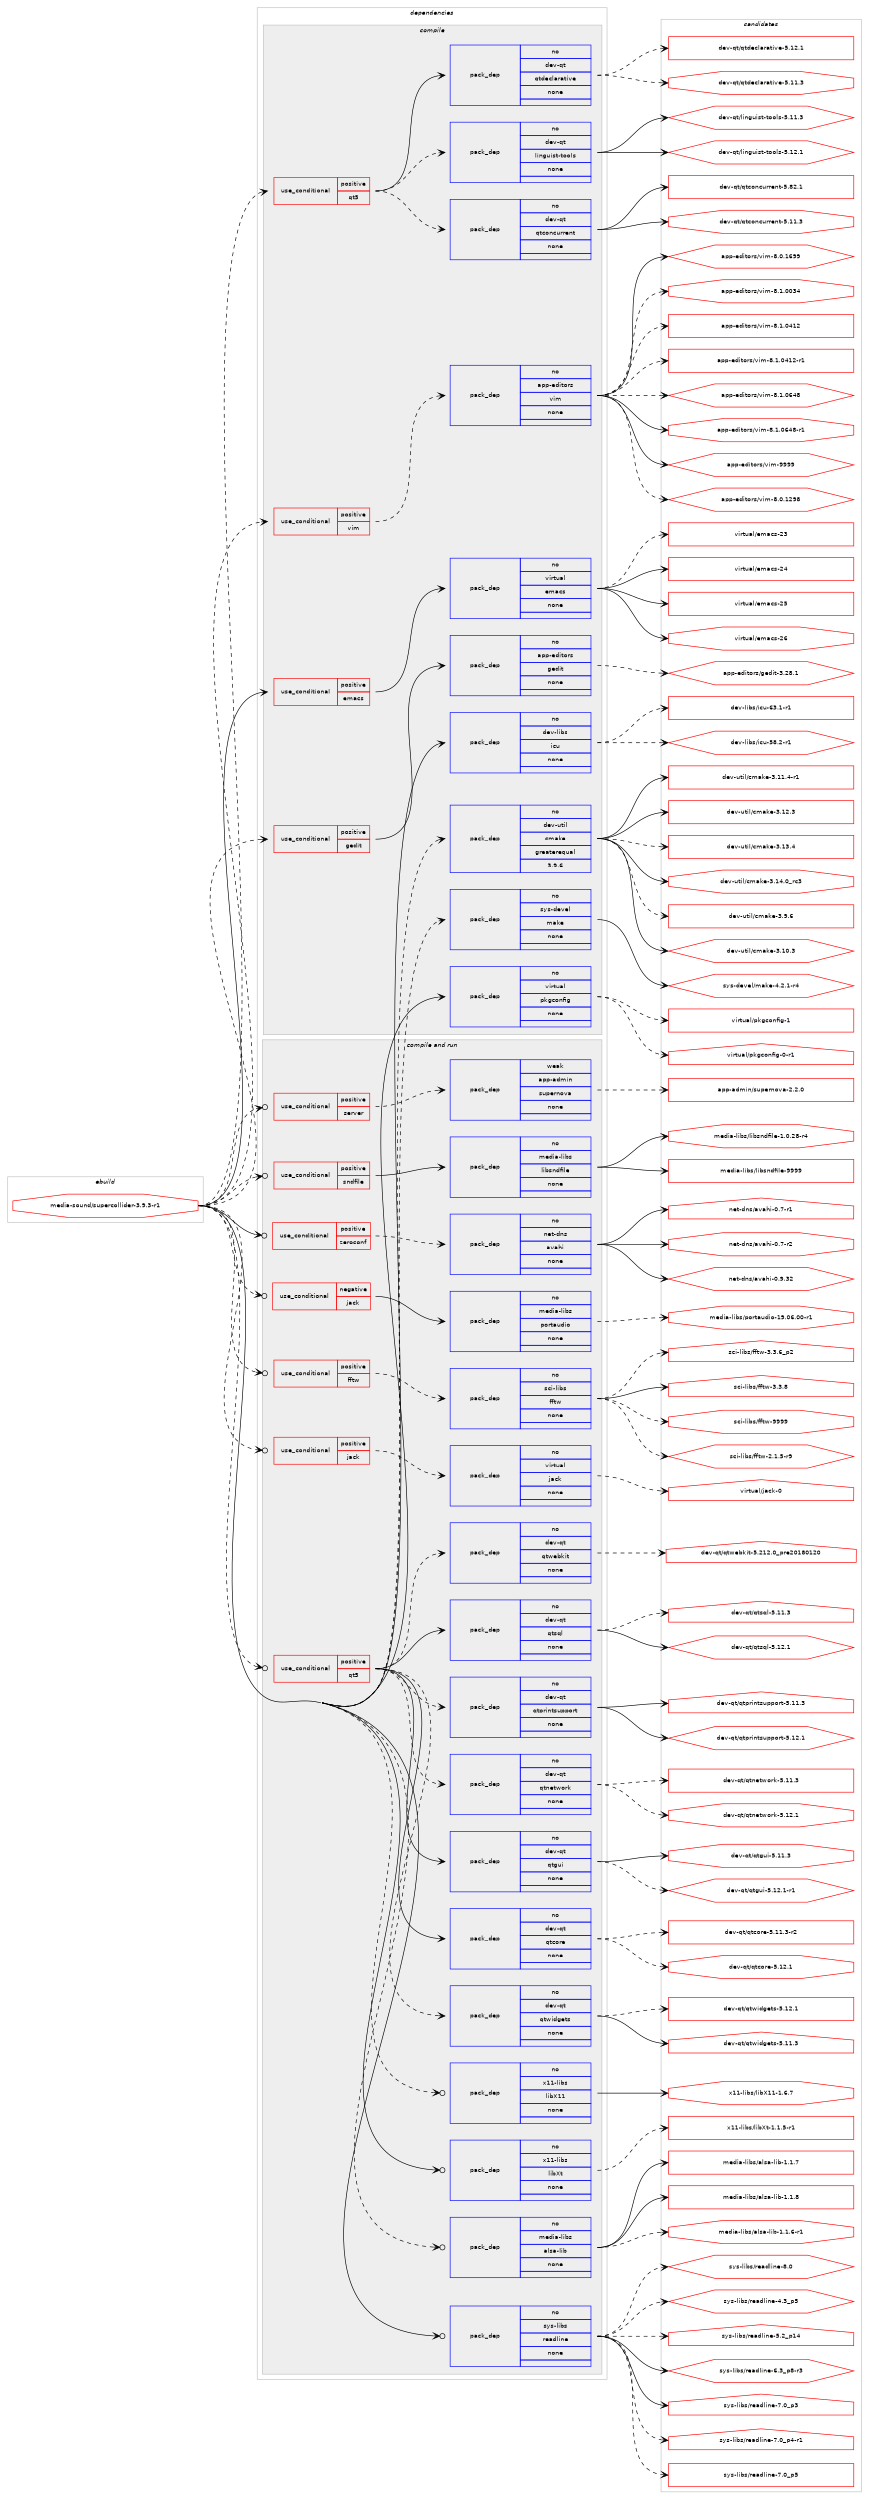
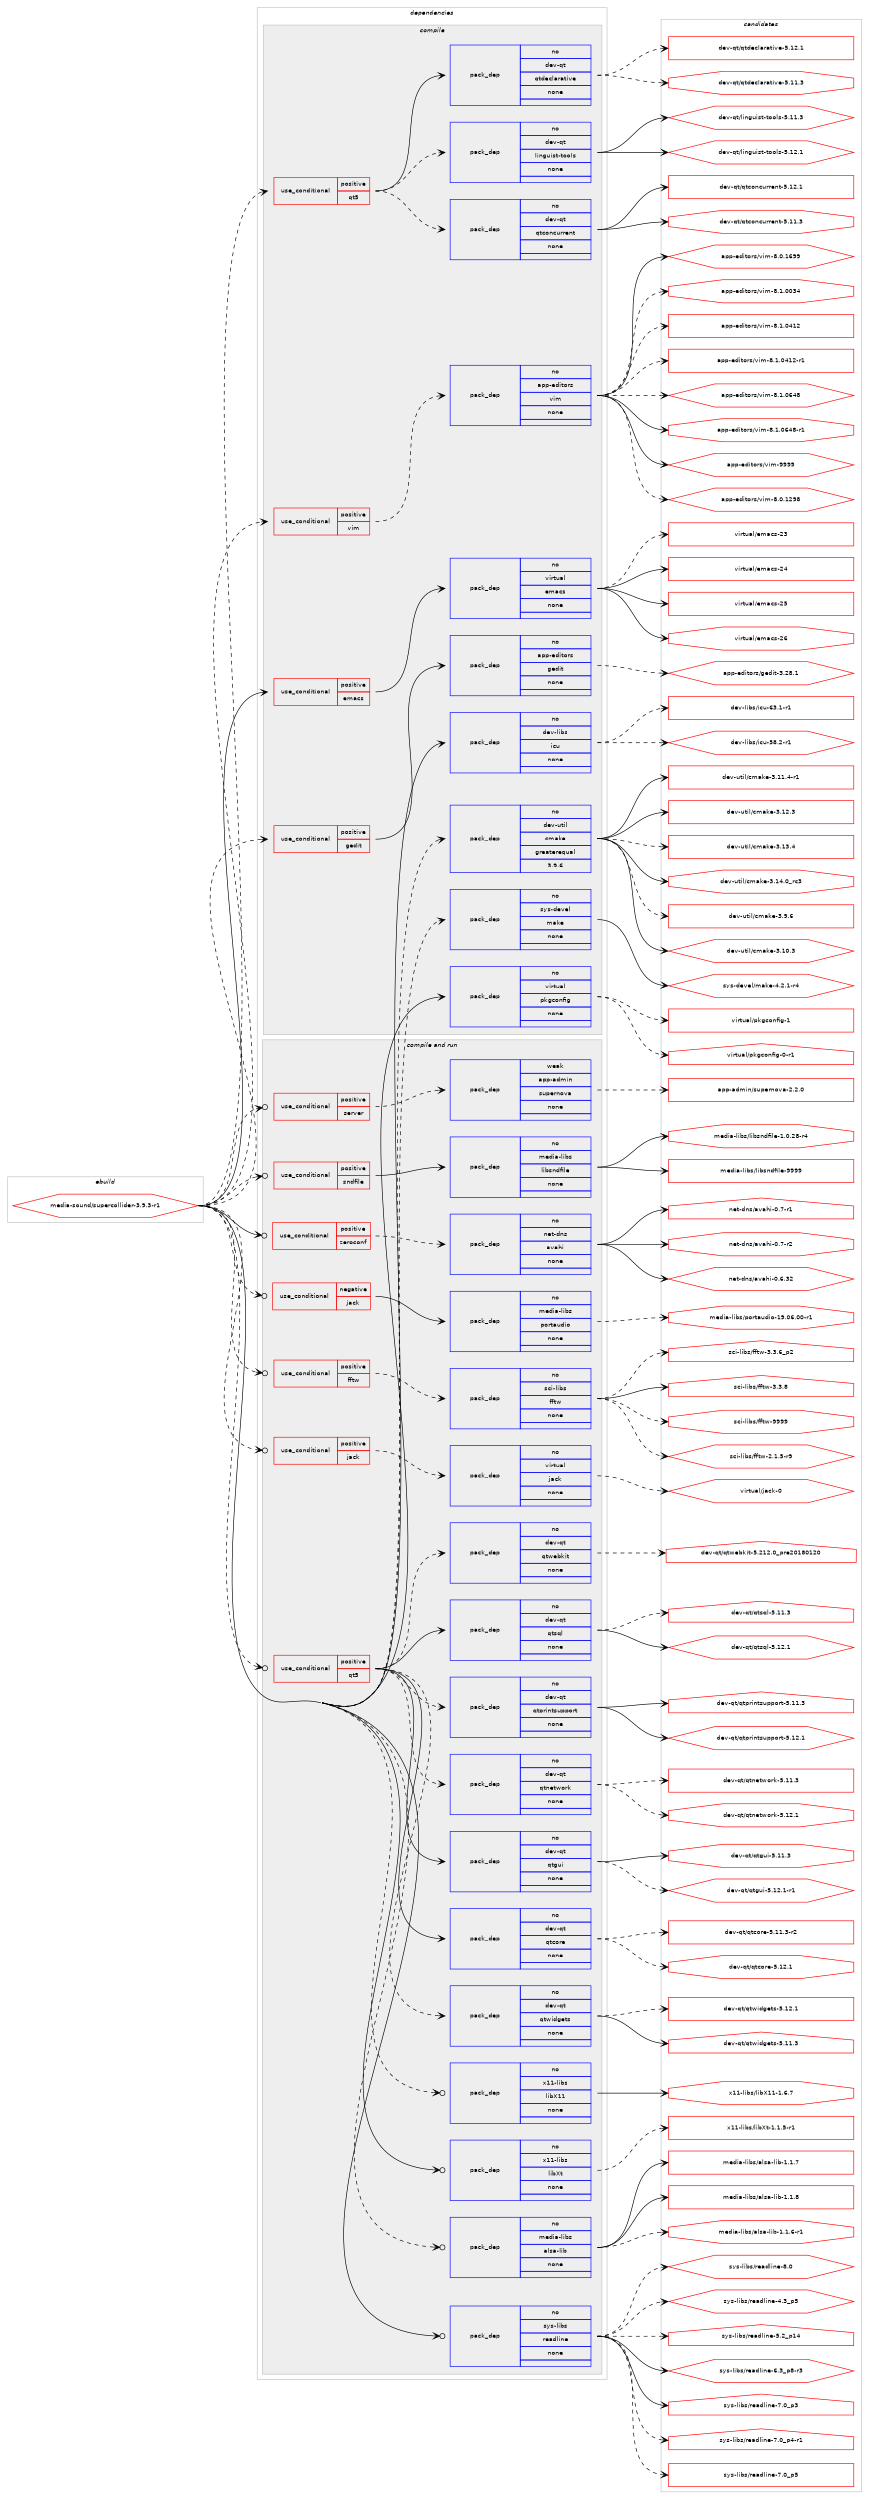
(761, 187) -> (761, 187)
(105, 1206) -> (105, 1206)
(761, 1279) -> (761, 1279)
(761, 1491) -> (761, 1491)
